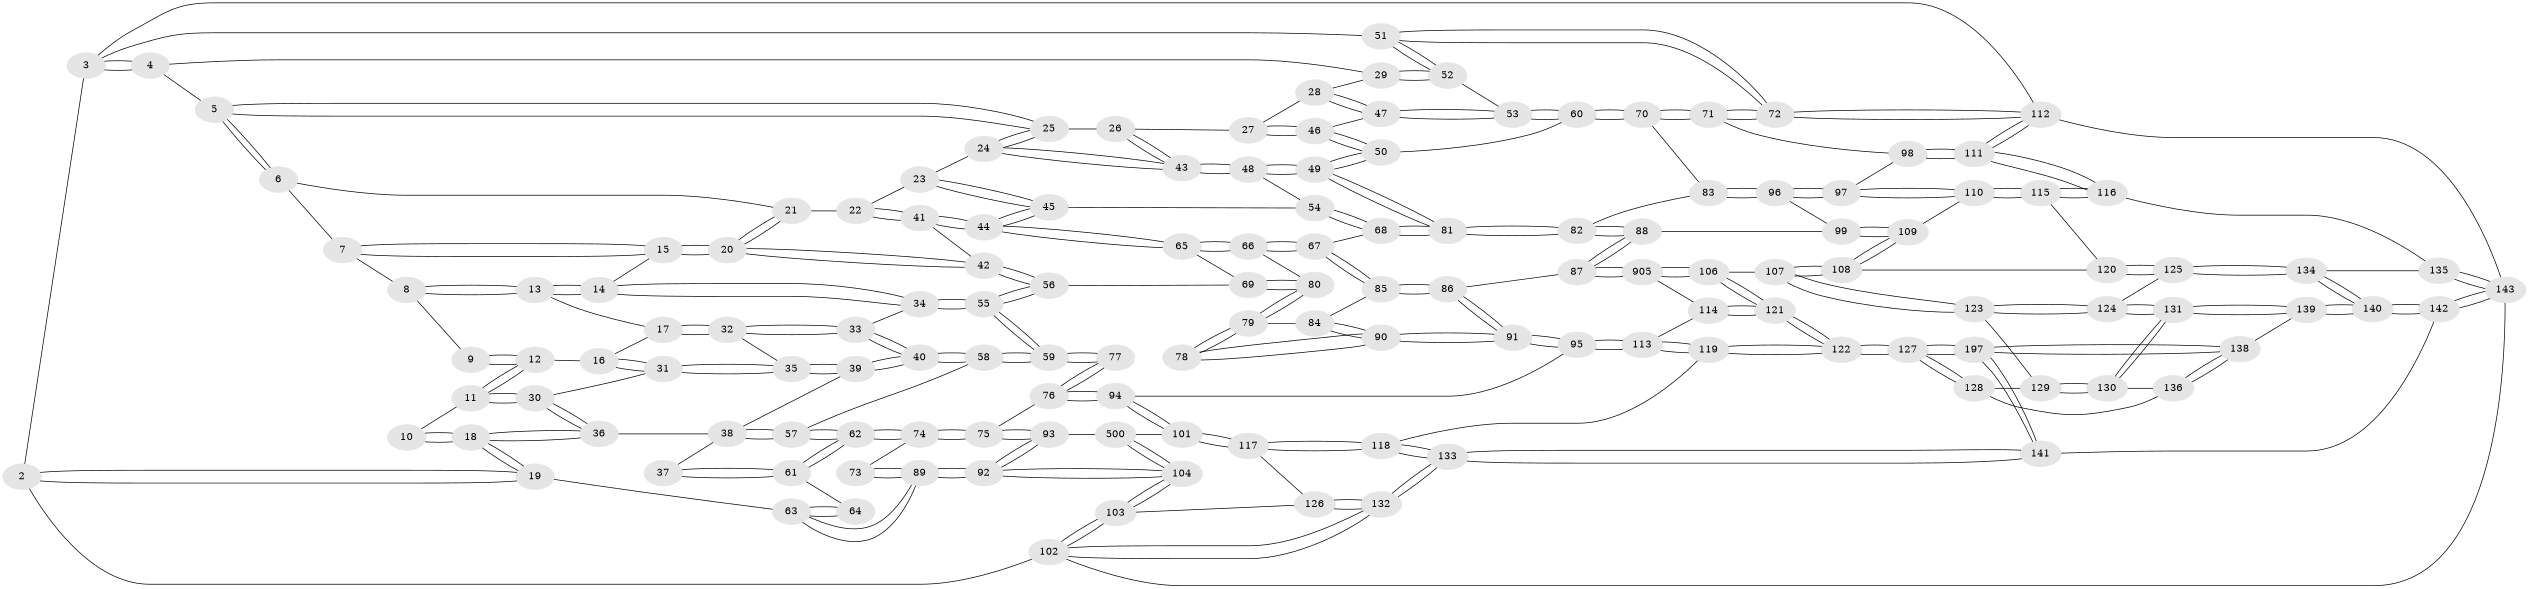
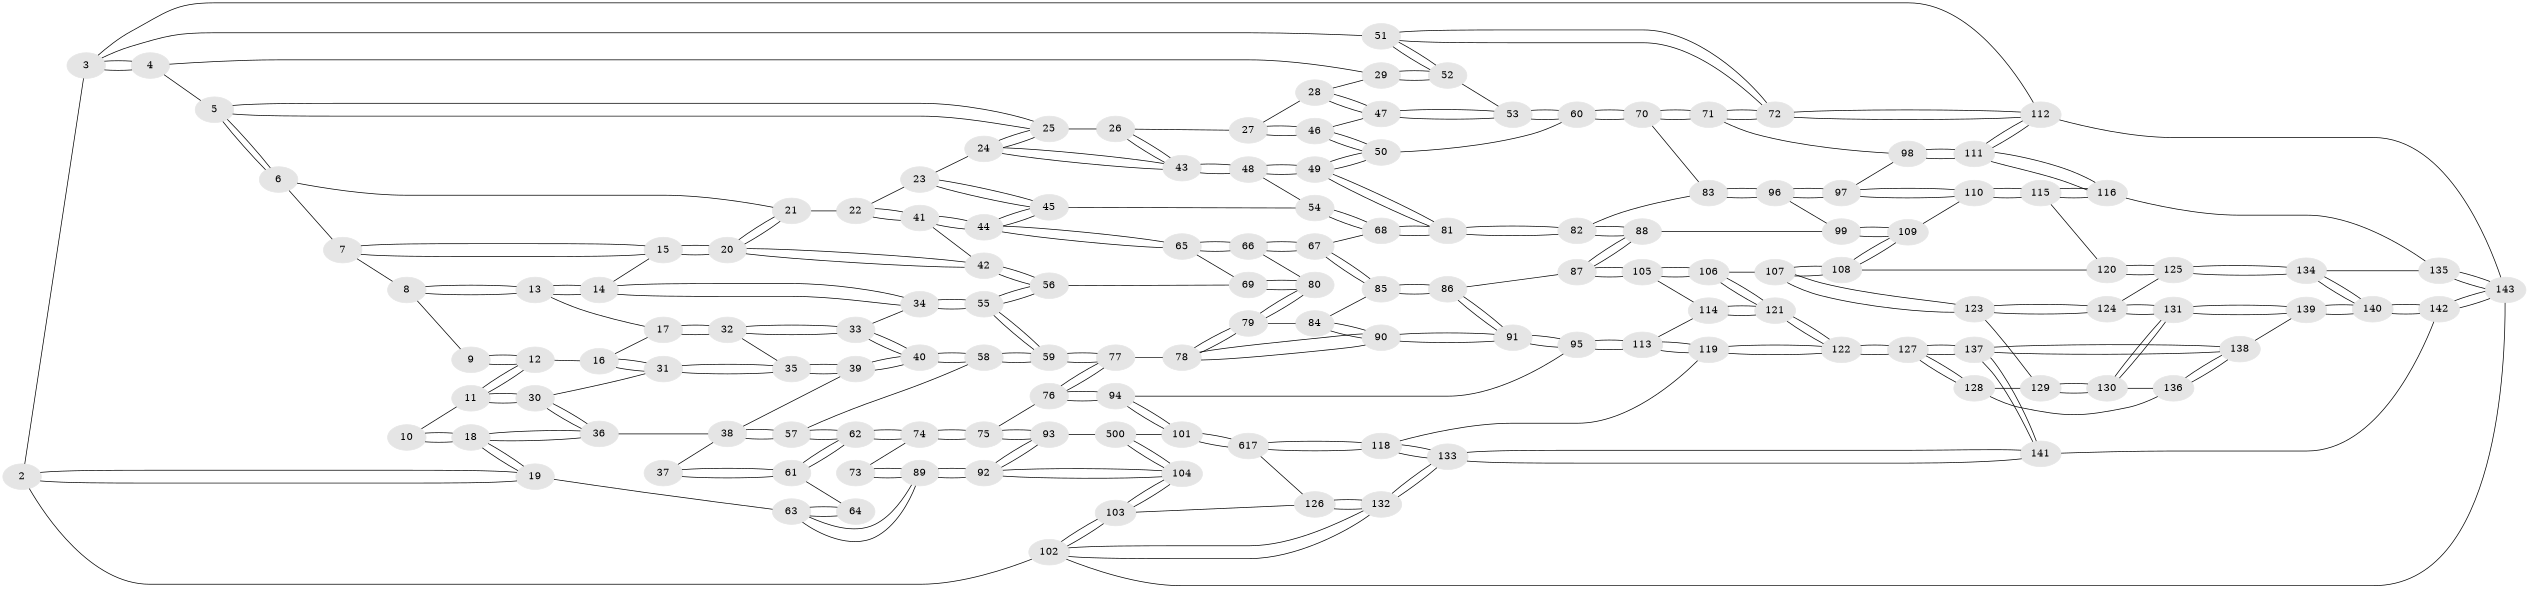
(1642, 272) -> (1642, 272)
(1974, 350) -> (1974, 350)
none -> (1149, 358)
(1248, 446) -> (1248, 446)
